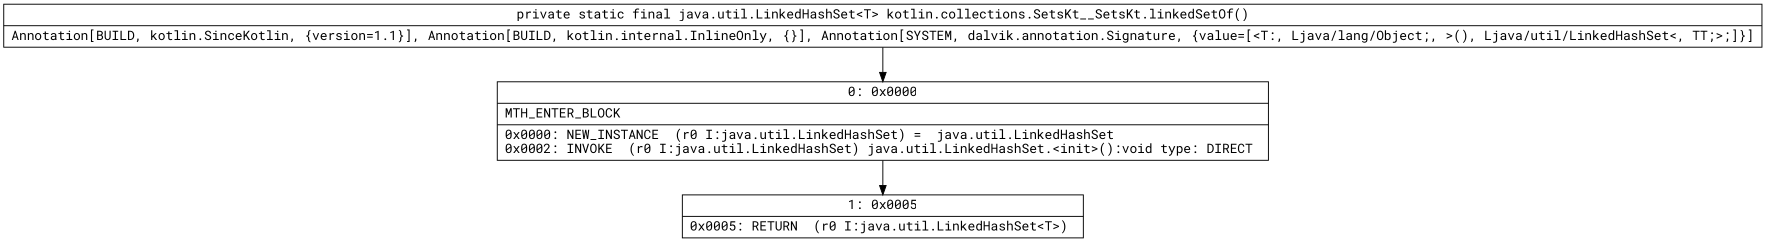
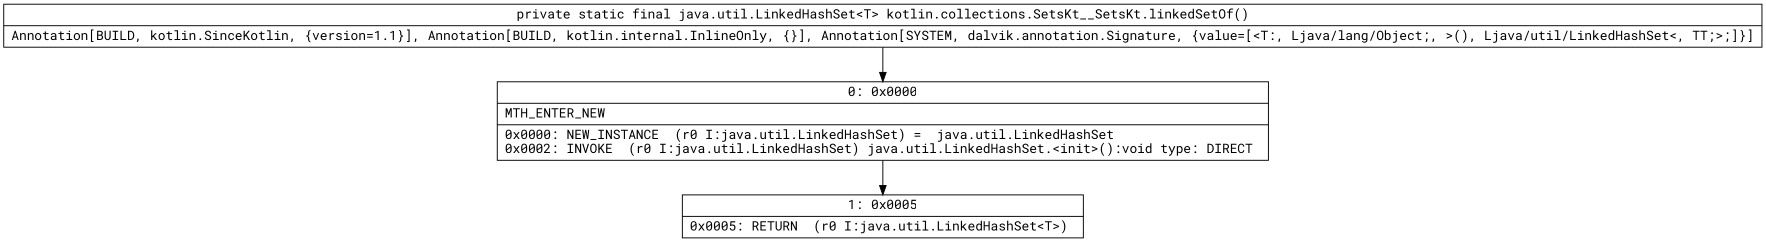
(563, 114) -> (555, 114)
